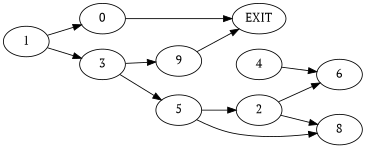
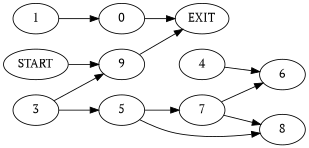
(60, 52) -> none
none -> (36, 64)
(259, 110) -> (202, 110)
